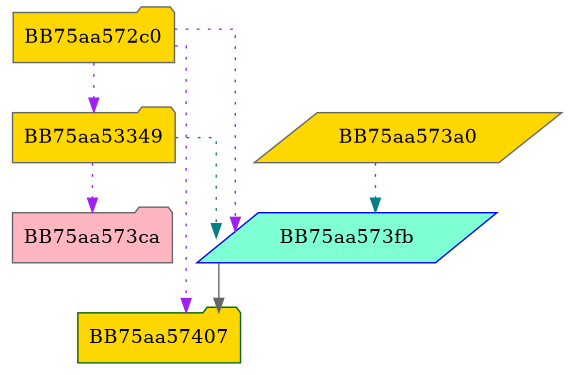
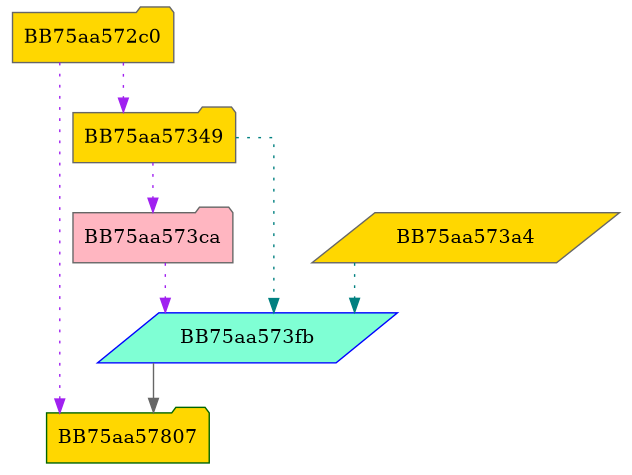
(235, 93) -> (165, 281)
(94, 138) -> (154, 138)
(408, 138) -> (466, 238)
(159, 338) -> (128, 438)
